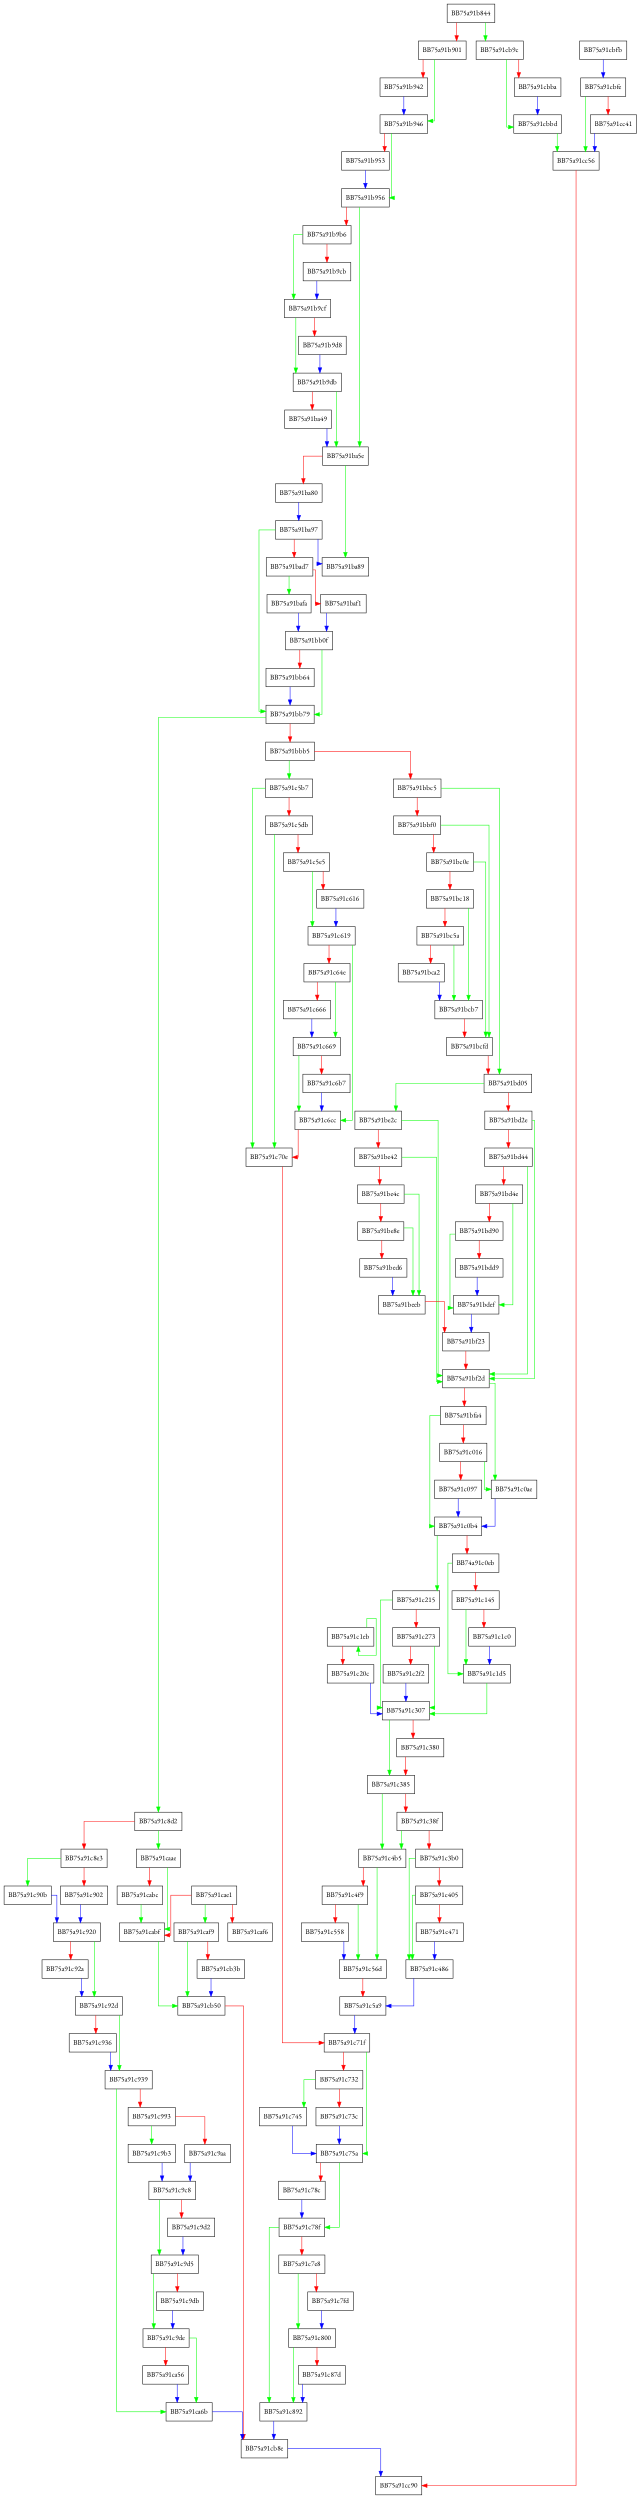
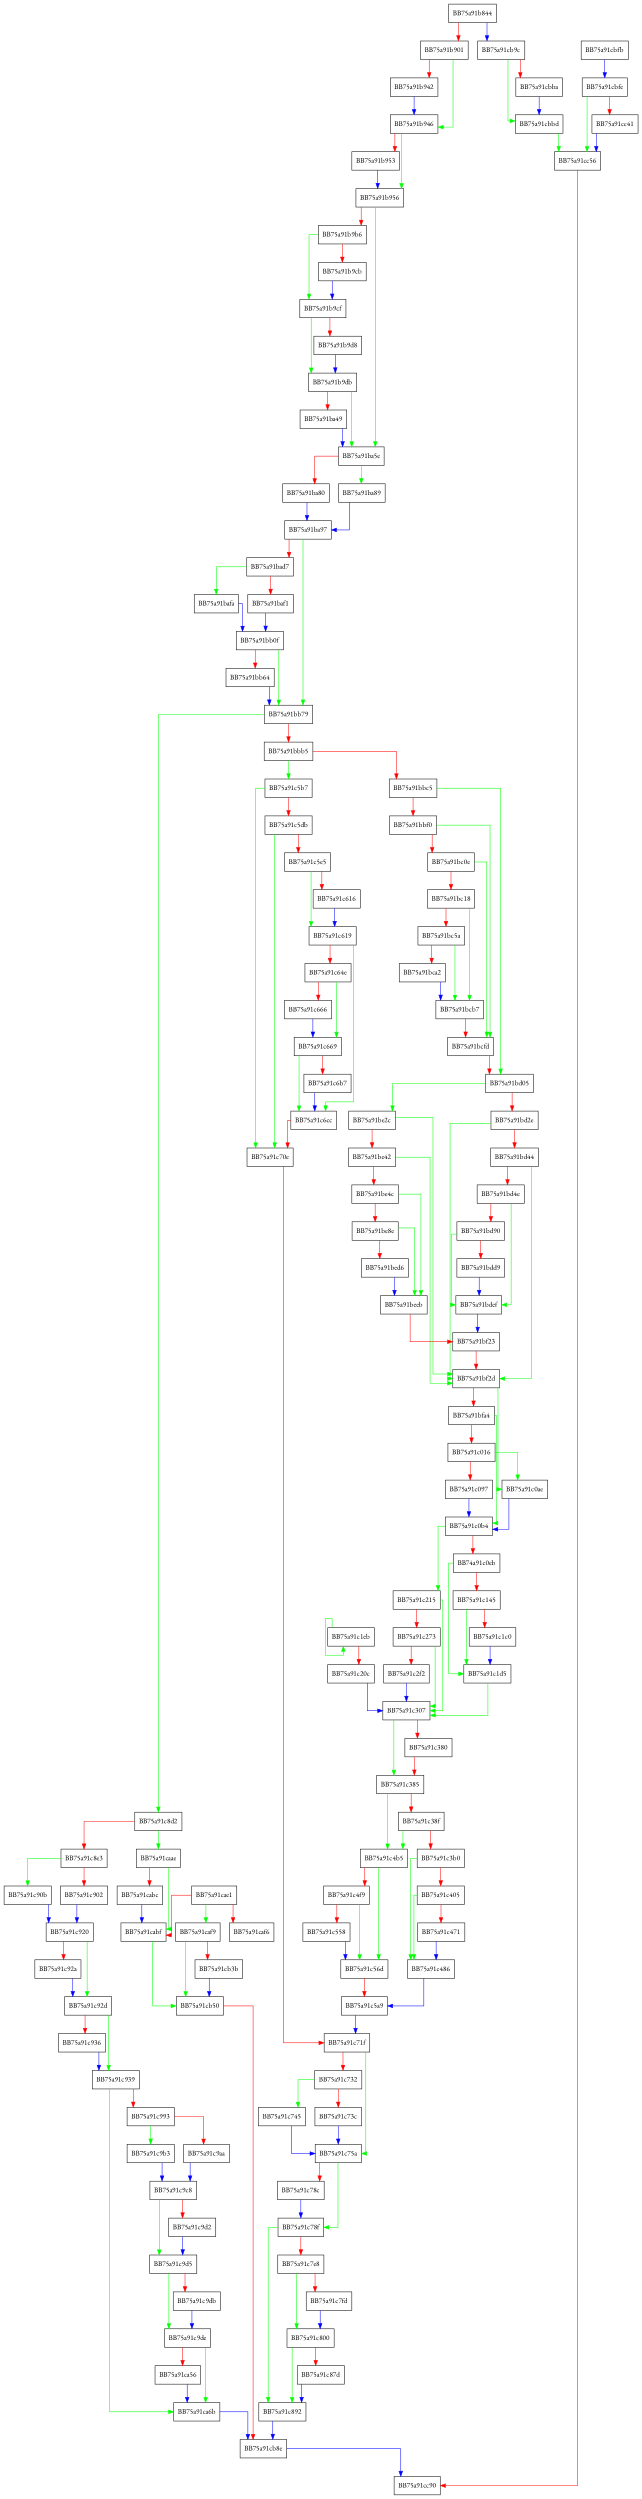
(485, 29) -> (487, 29)
(318, 552) -> (349, 523)
(141, 1911) -> (142, 1911)
